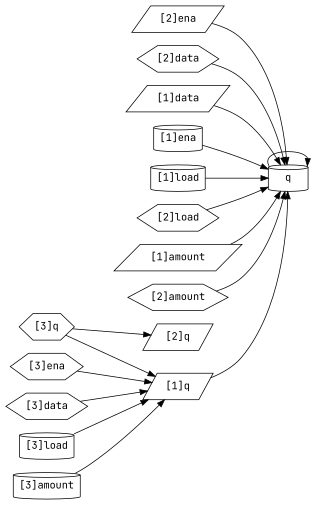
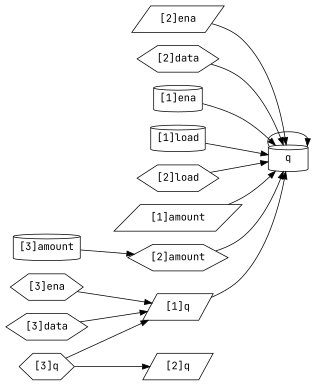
(178, 99) -> none
(119, 442) -> (104, 252)
(47, 446) -> none
